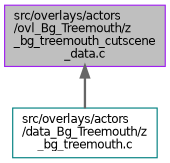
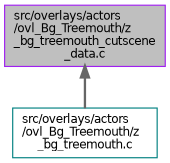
(85, 133) -> (85, 133)
